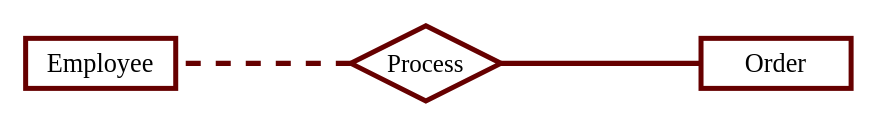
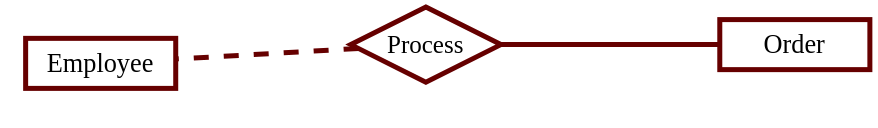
(426, 63) -> (426, 44)
(776, 63) -> (794, 44)
